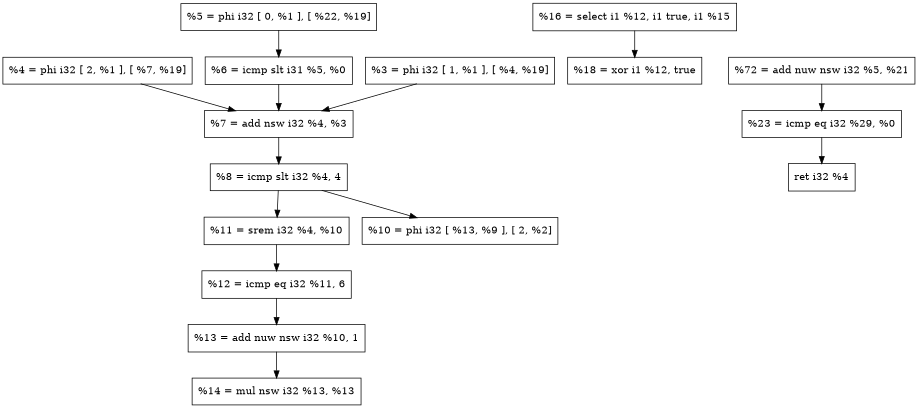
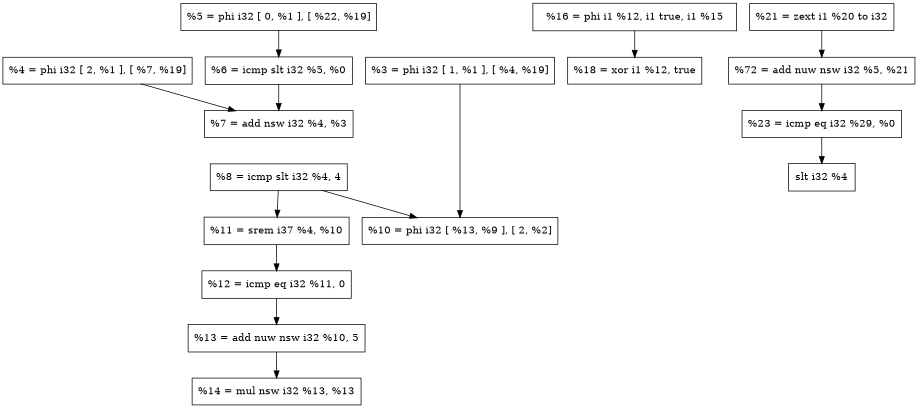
(635, 17) -> (635, 17)
none -> (822, 17)
(279, 71) -> (279, 71)
(373, 96) -> (460, 147)
(279, 147) -> none
(822, 177) -> (822, 177)
(277, 231) -> (277, 231)
(277, 285) -> (277, 285)
(277, 338) -> (277, 338)
